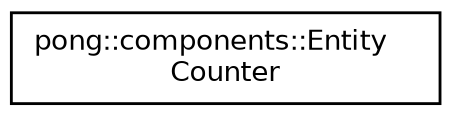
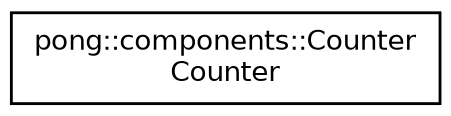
(226, 58) -> (226, 58)
